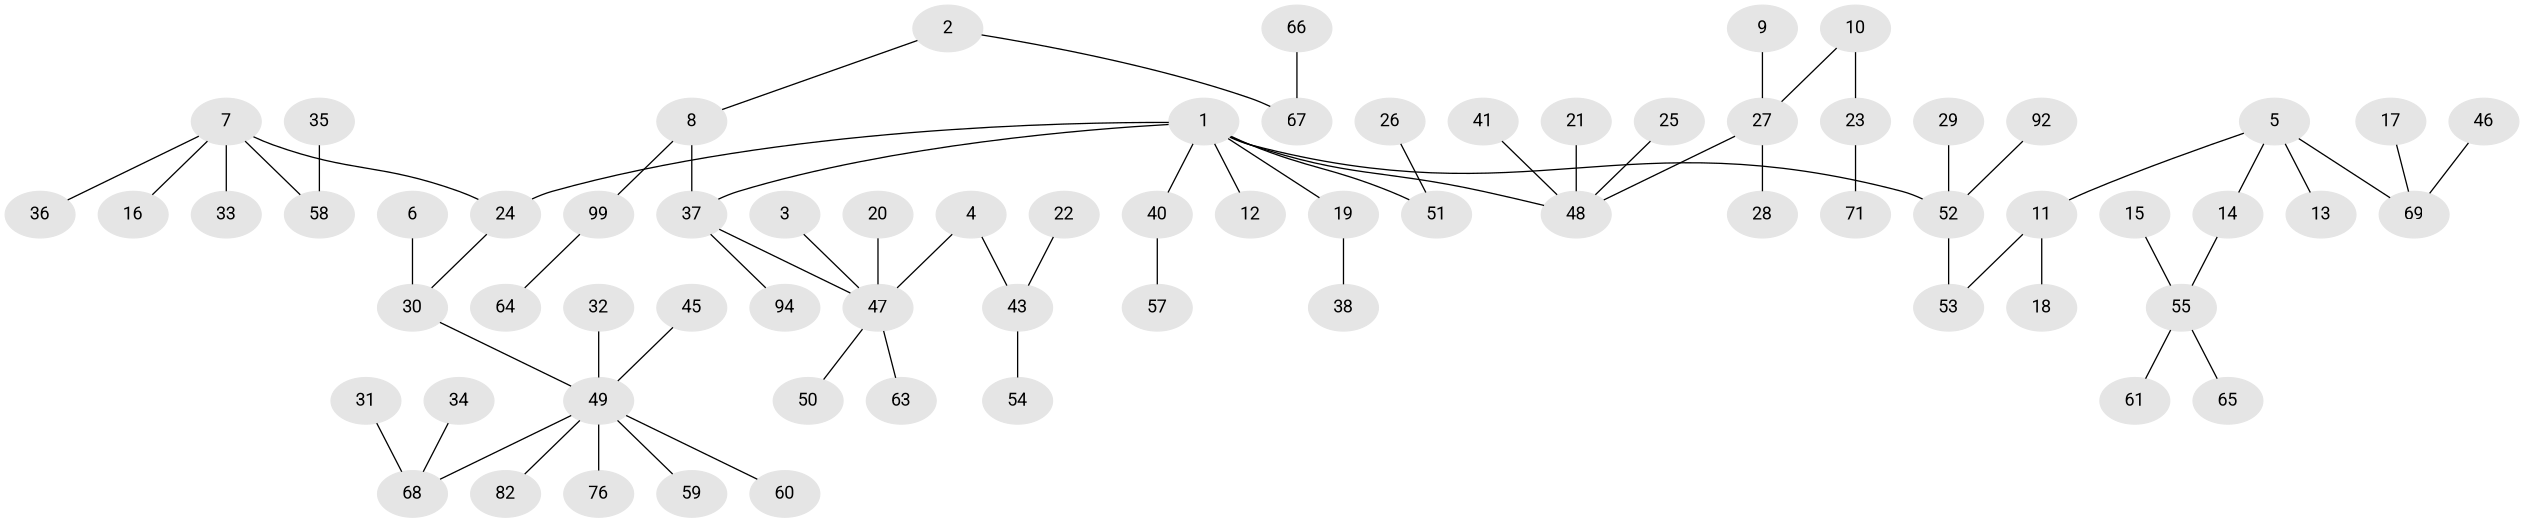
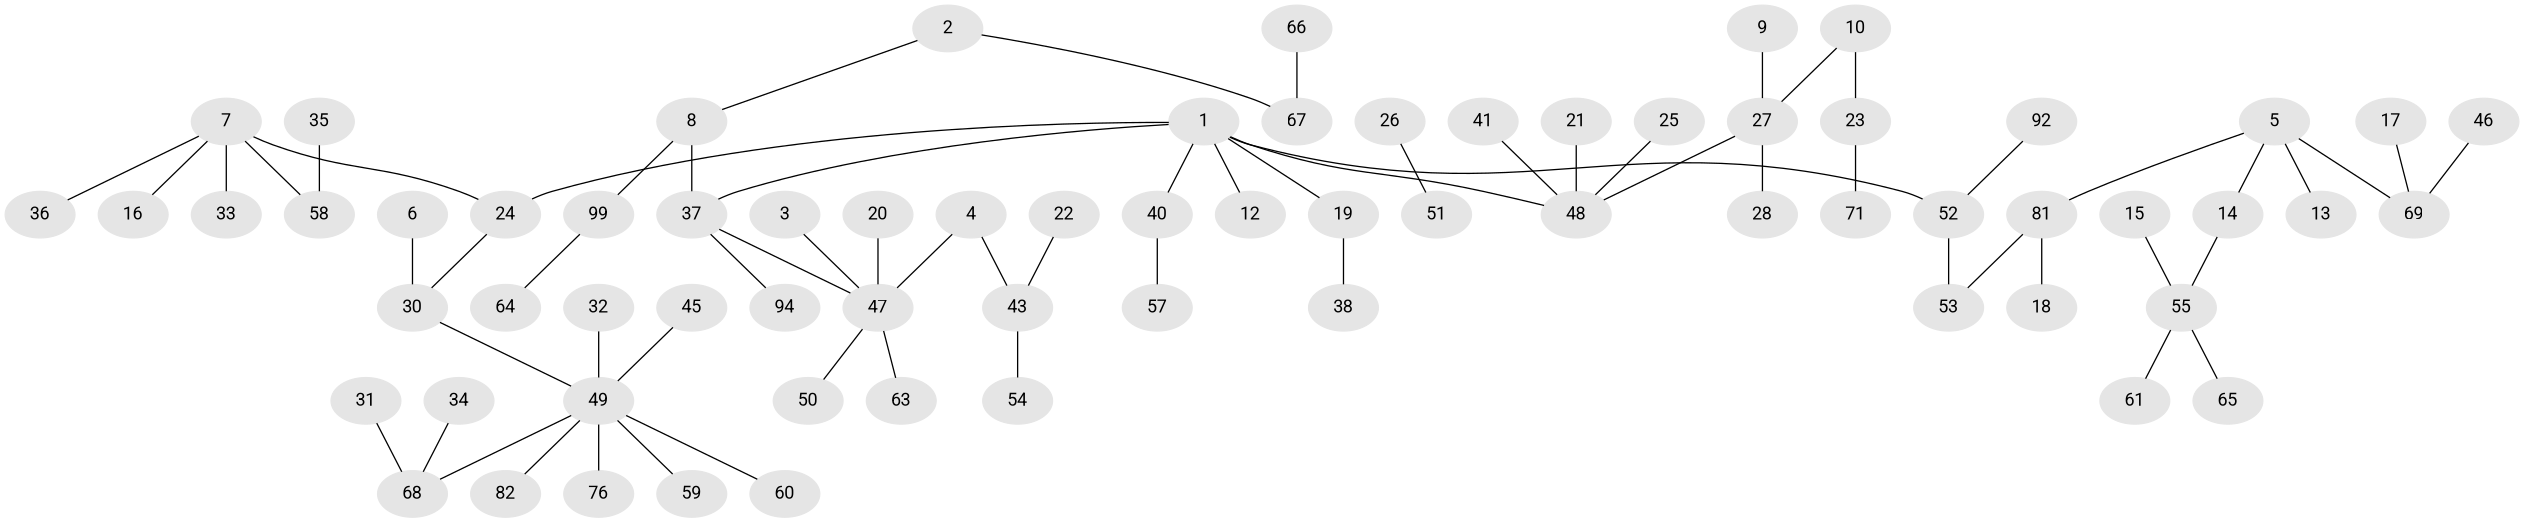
(1949, 122) -> none
(1356, 179) -> none
(2042, 215) -> (2042, 215)
